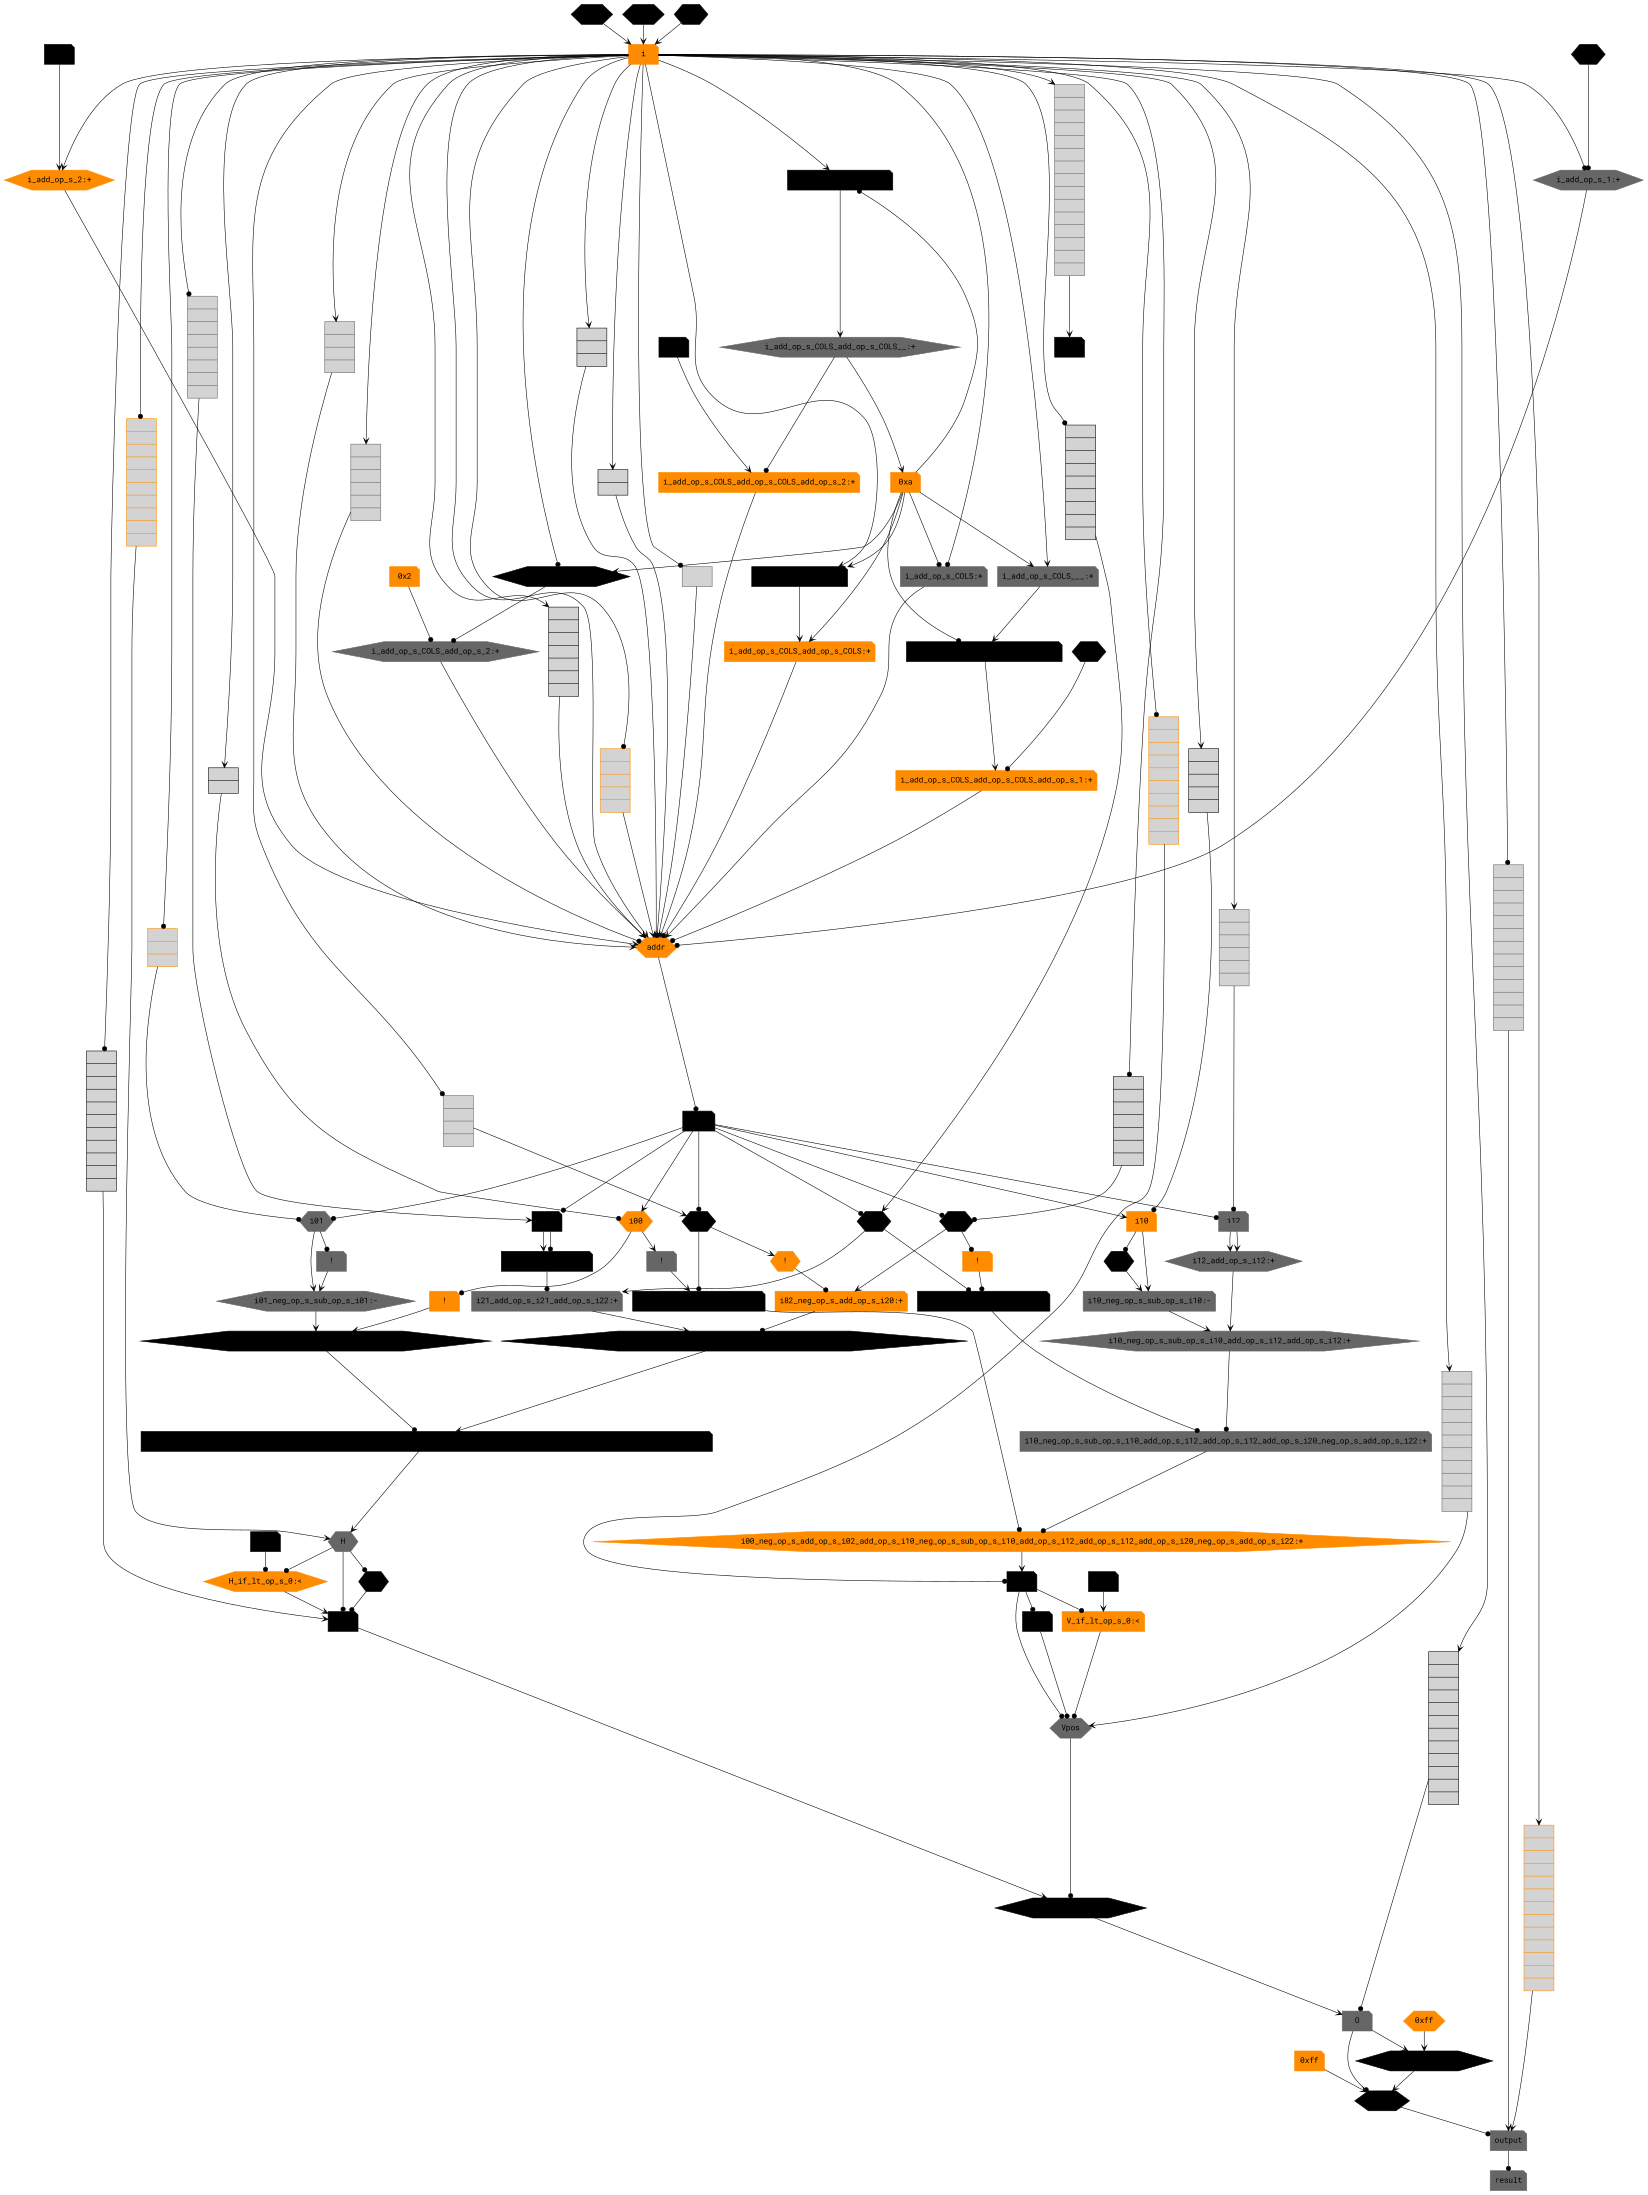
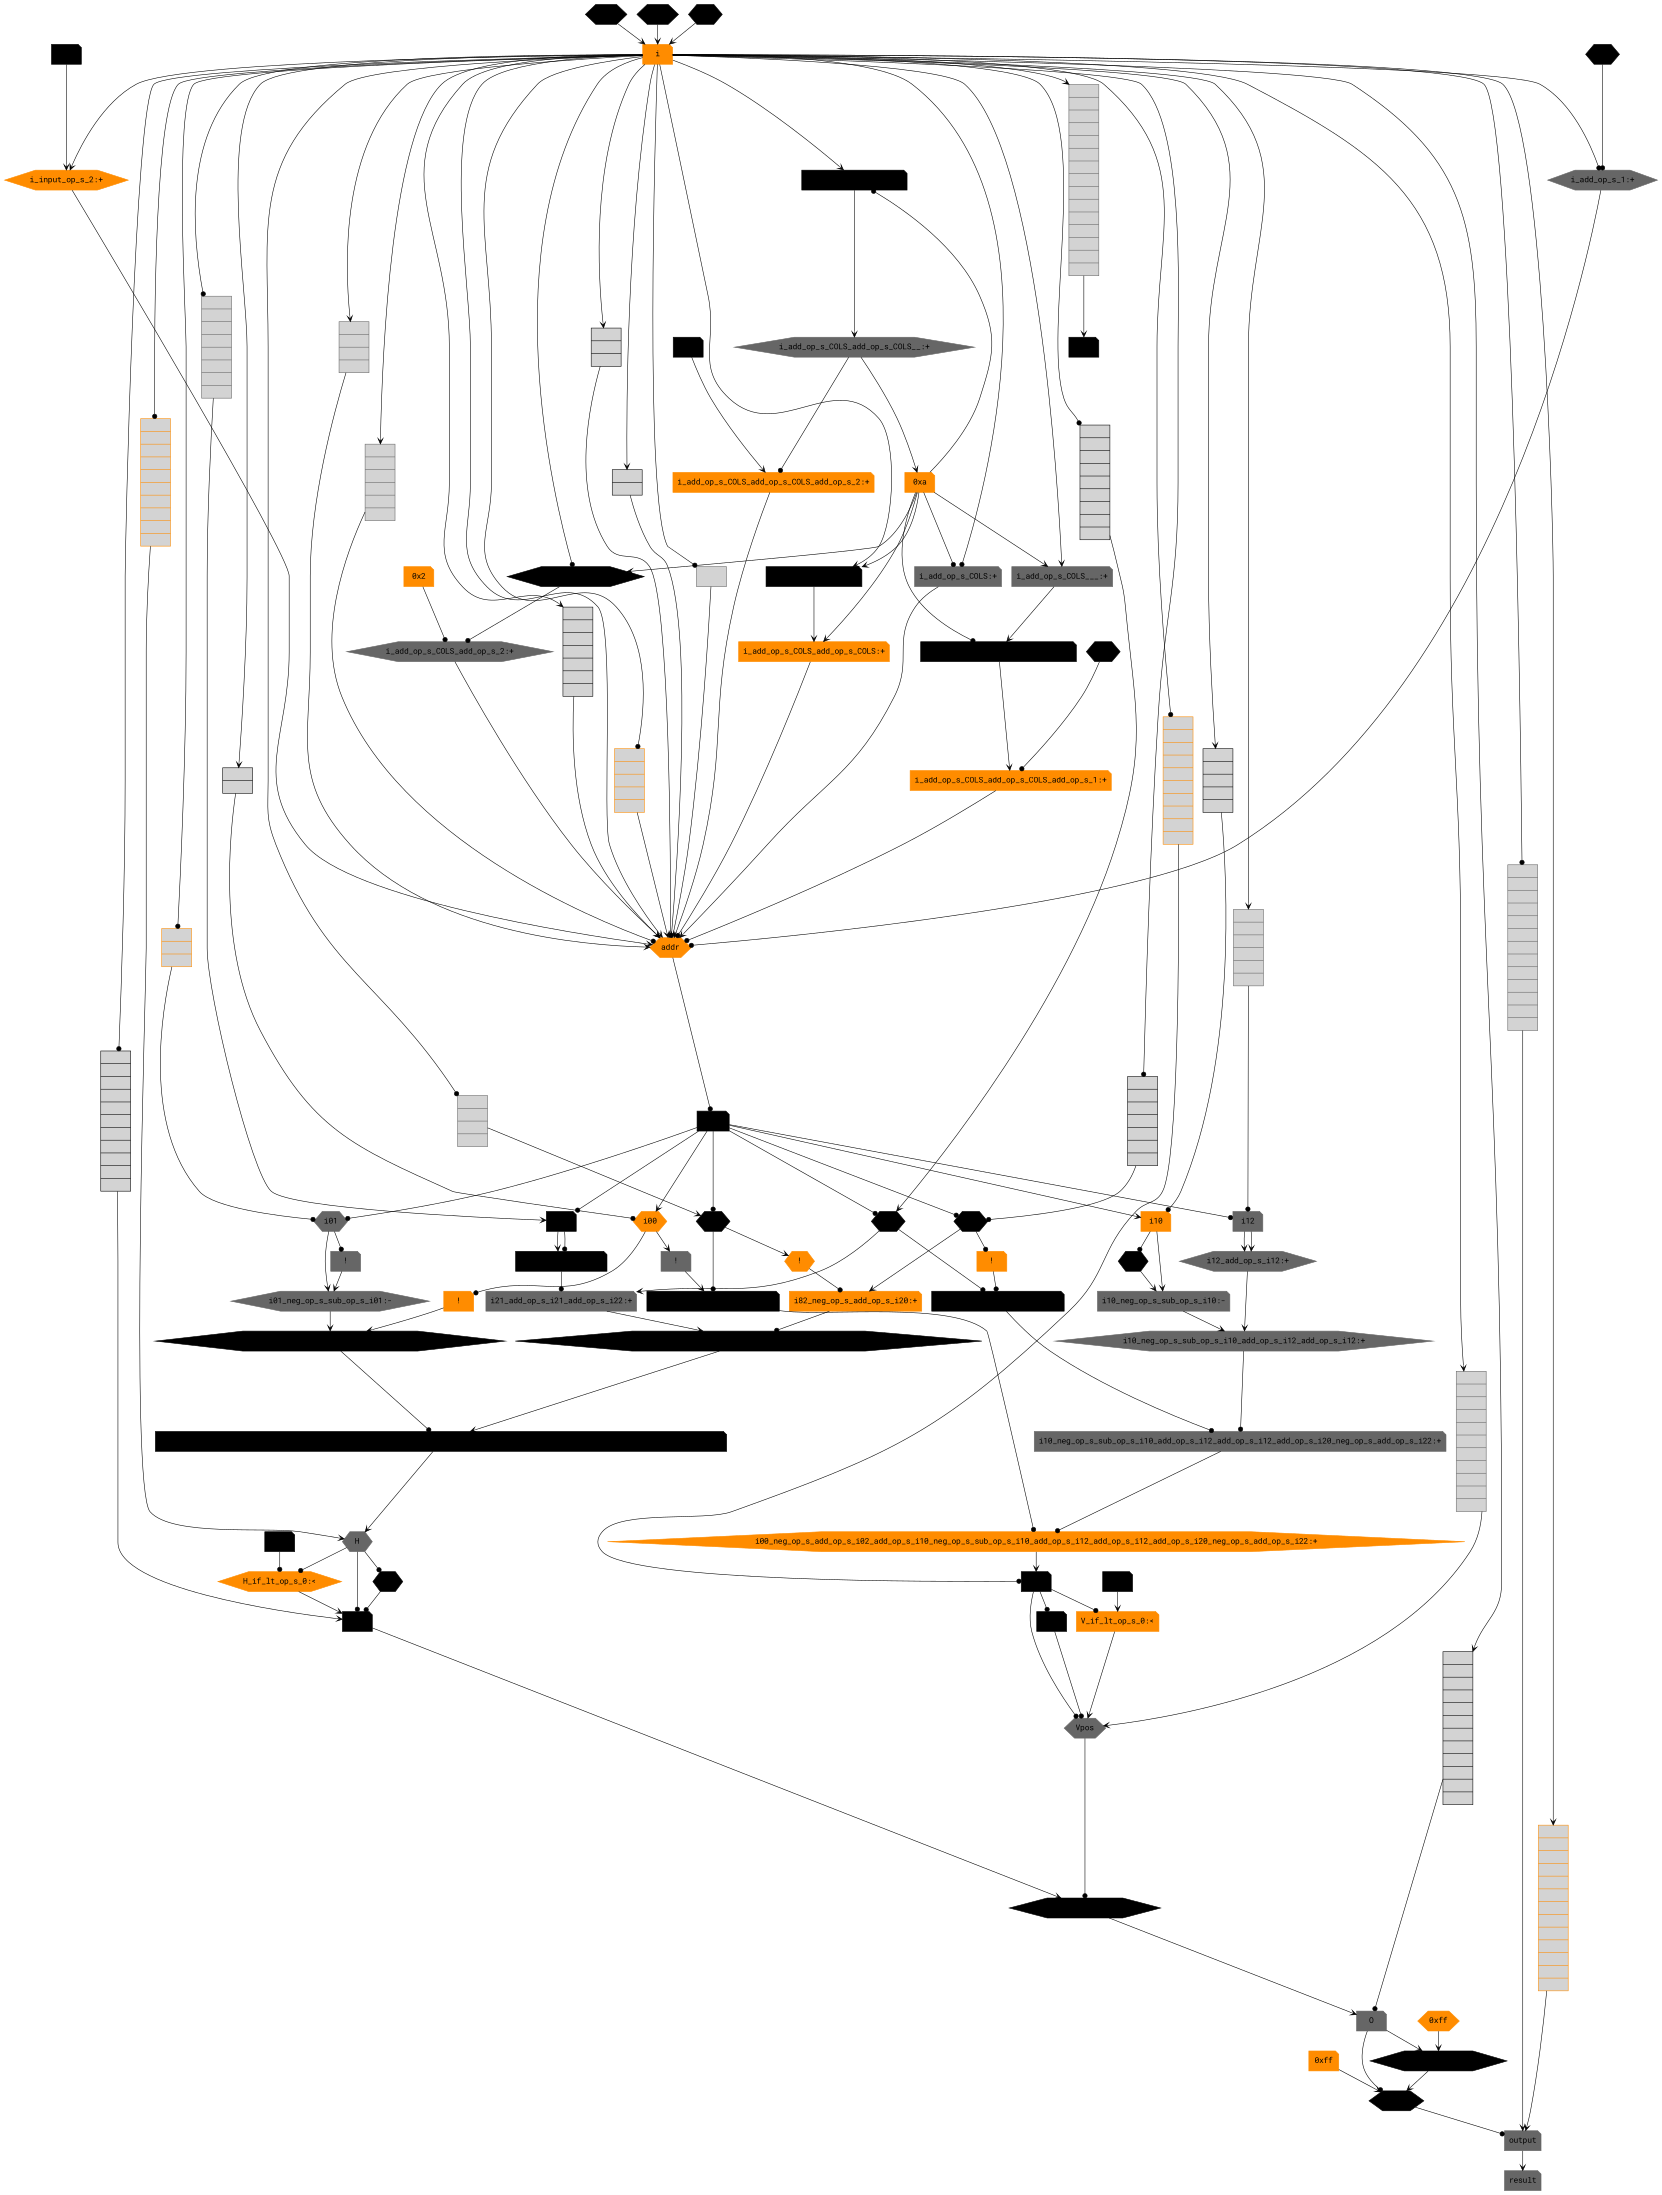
(59, 180) -> (66, 180)
(1088, 1673) -> (1102, 1672)
(1508, 2159) -> (1523, 2158)
